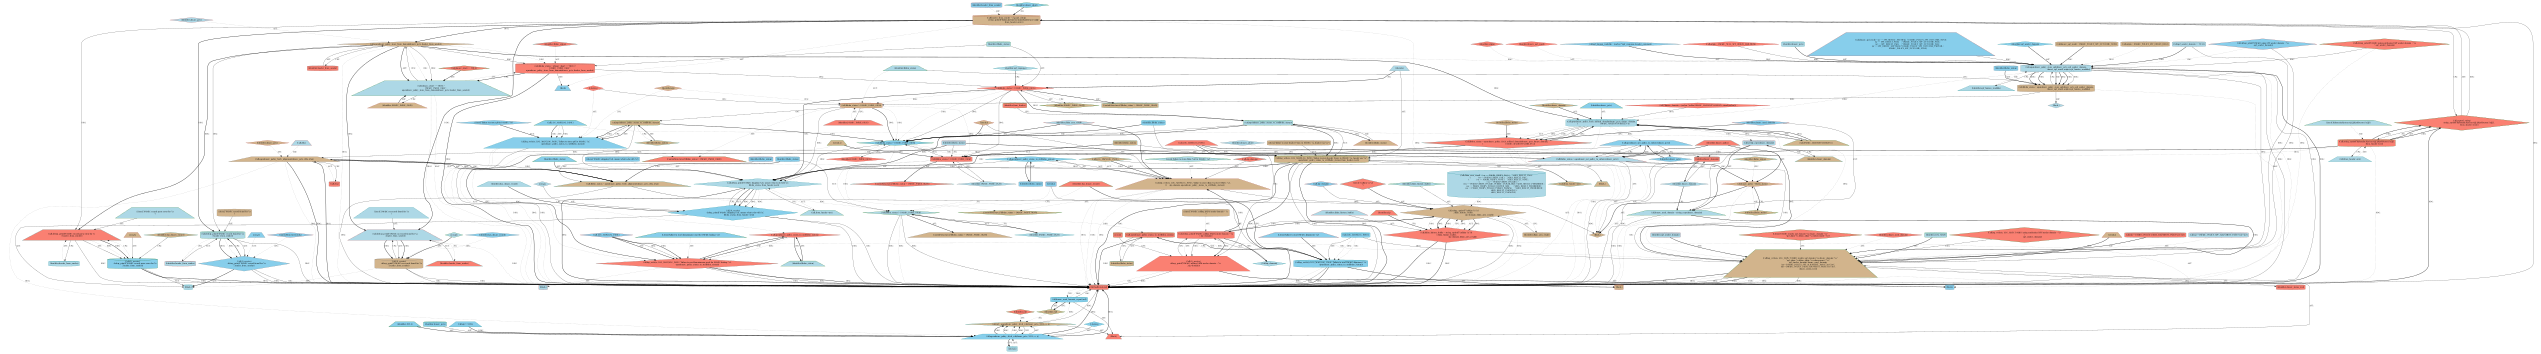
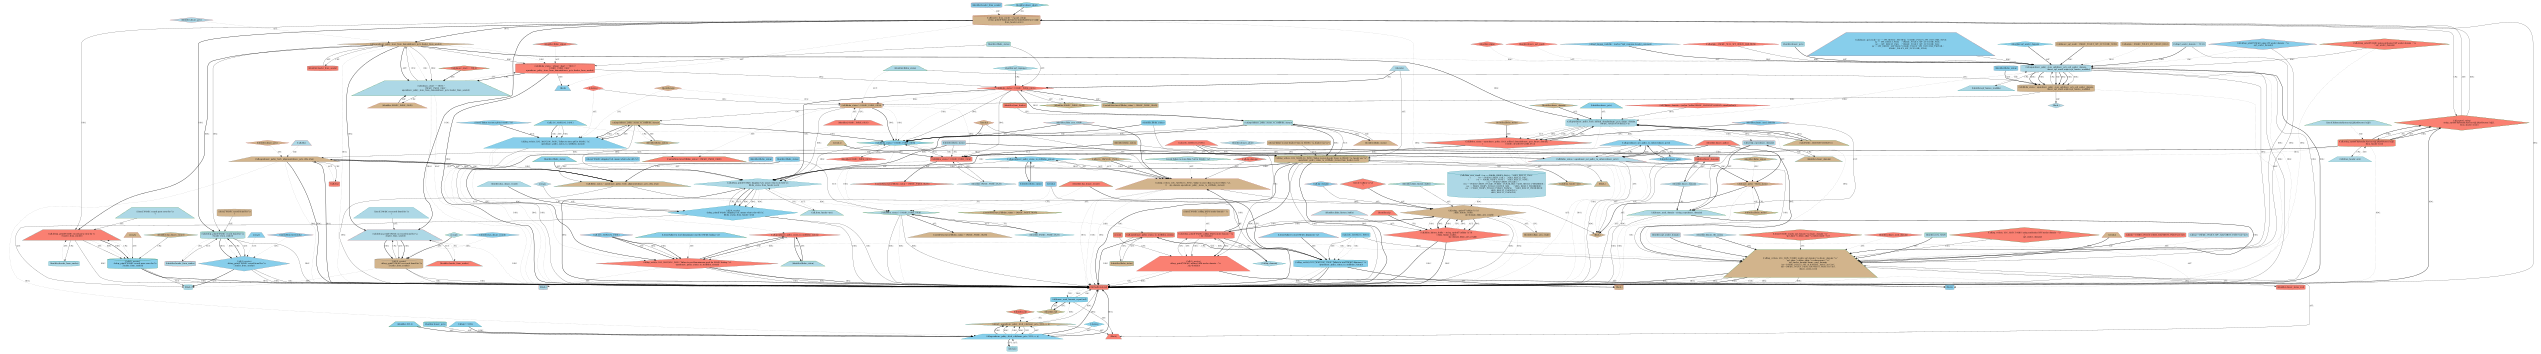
none -> (1710, 235)
